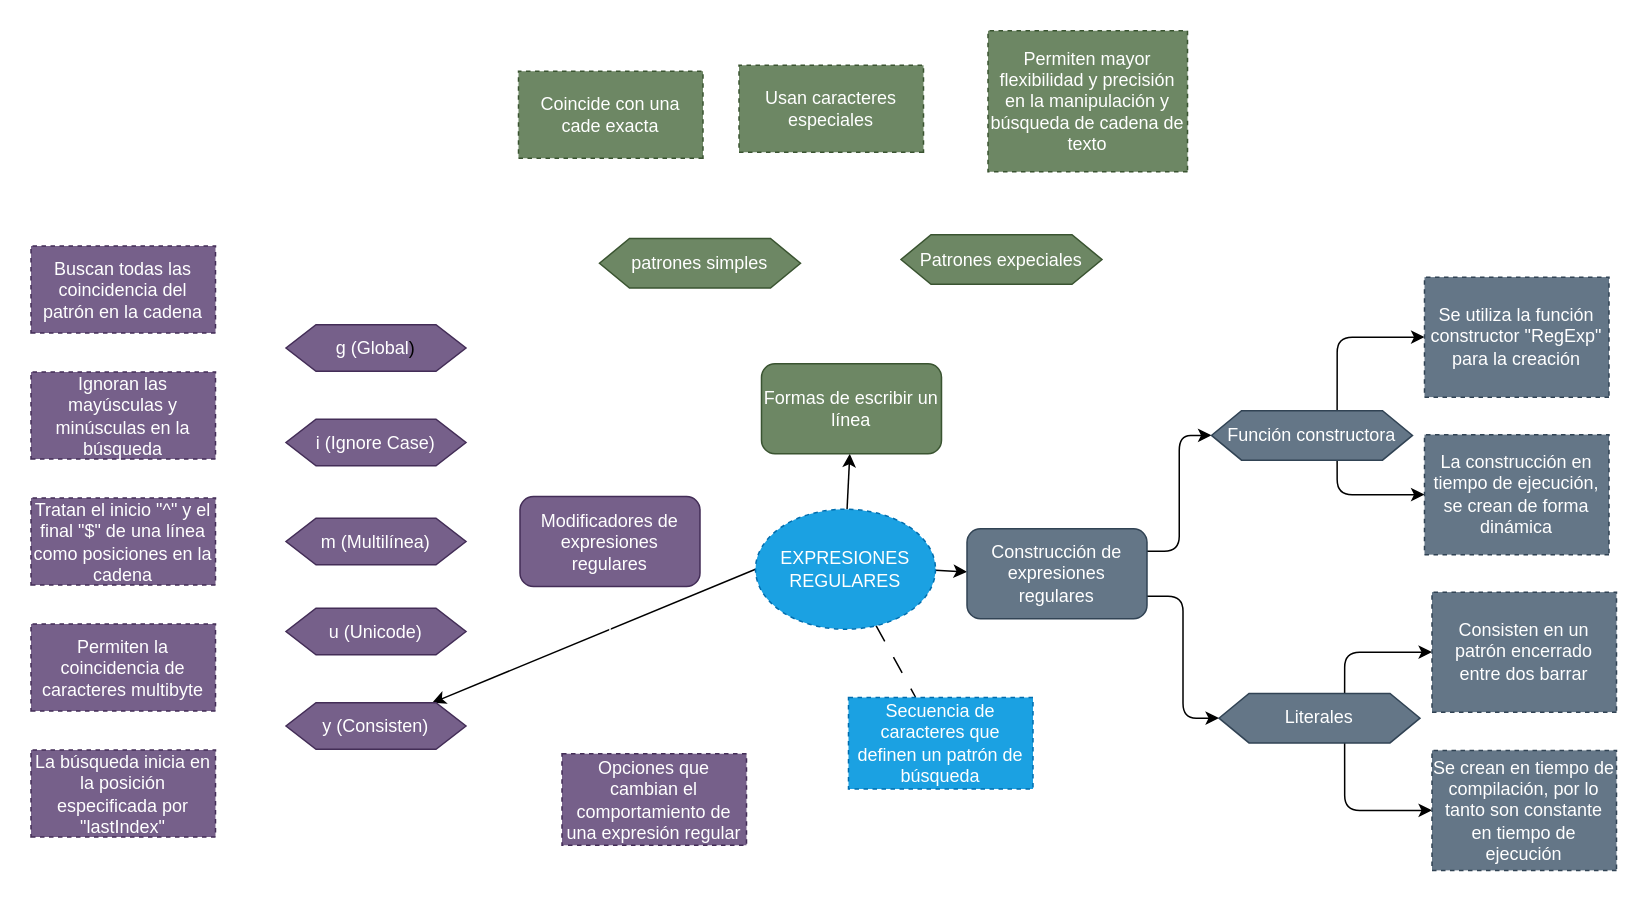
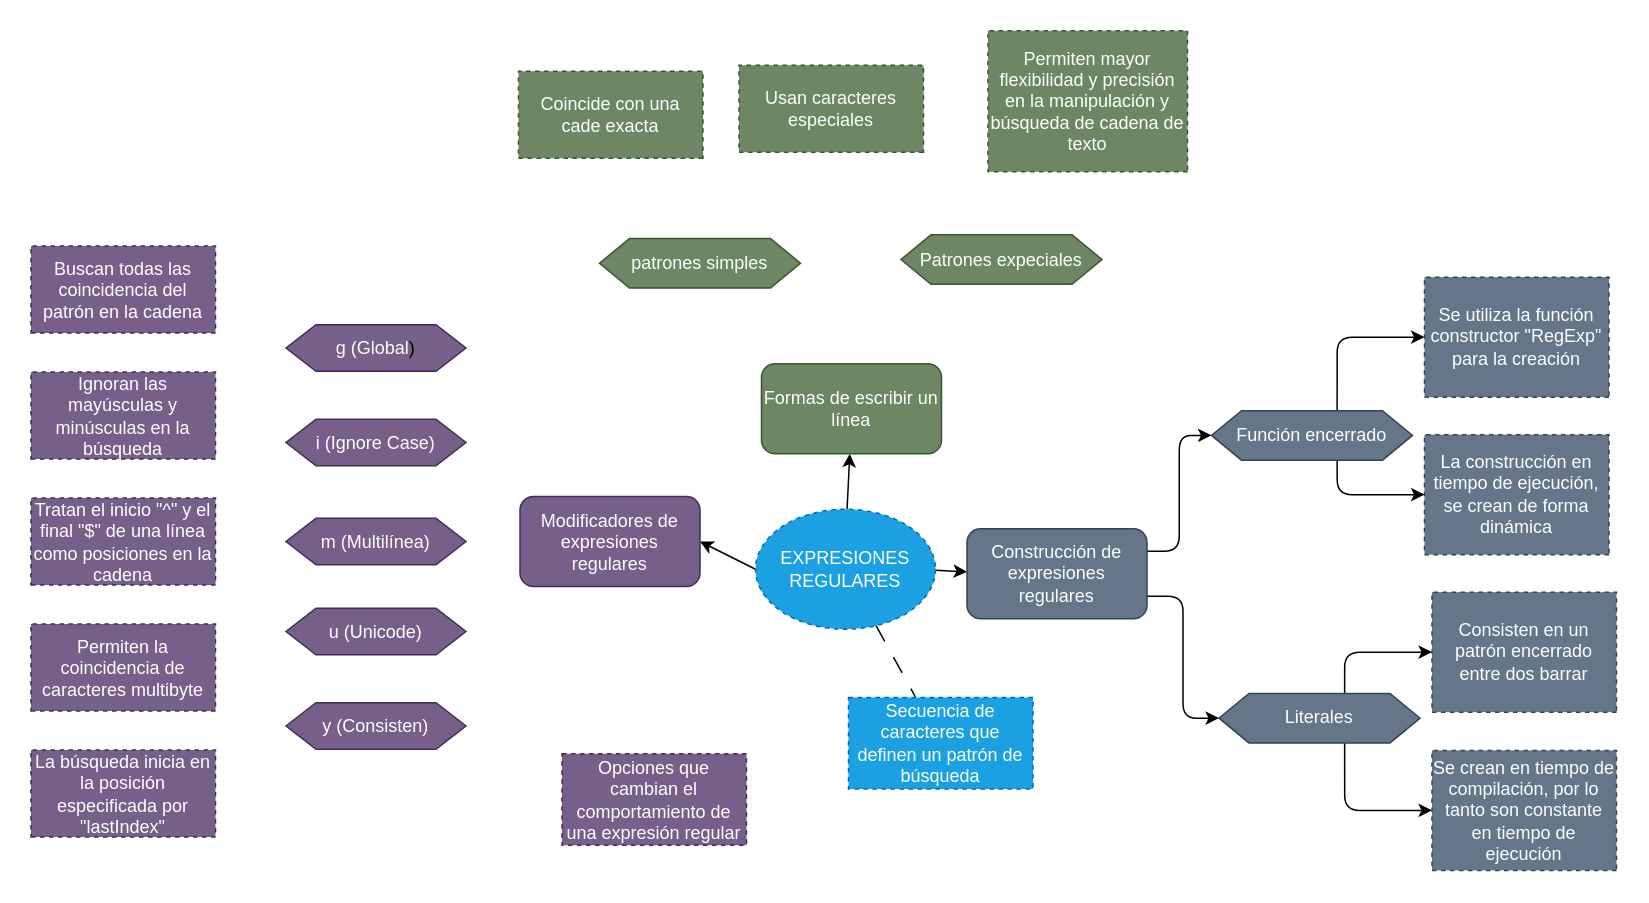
(1312, 436) -> (1312, 436)
(598, 634) -> (732, 558)
